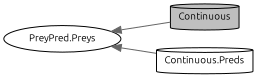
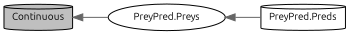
(146, 26) -> (95, 17)
(205, 61) -> (303, 17)
